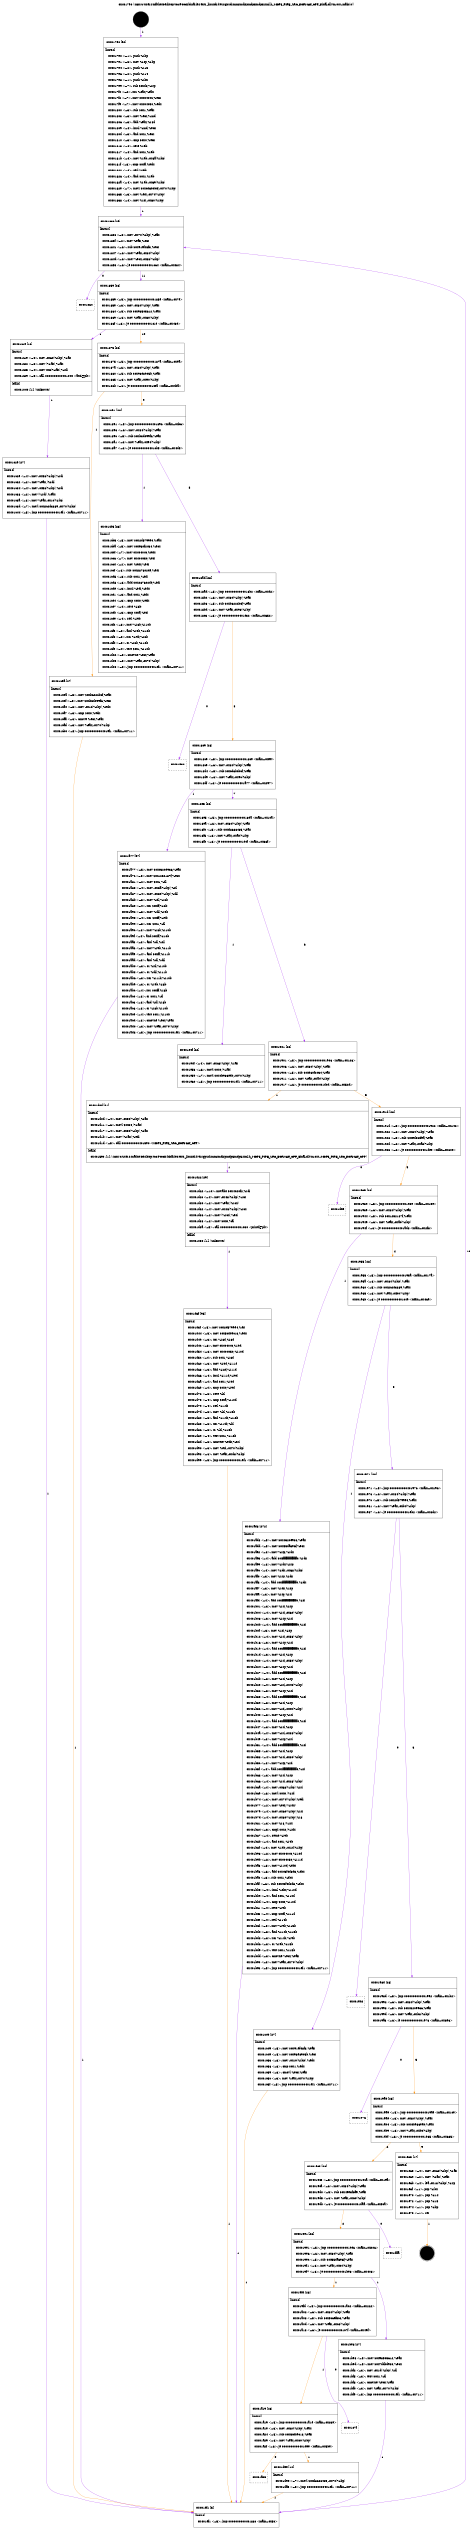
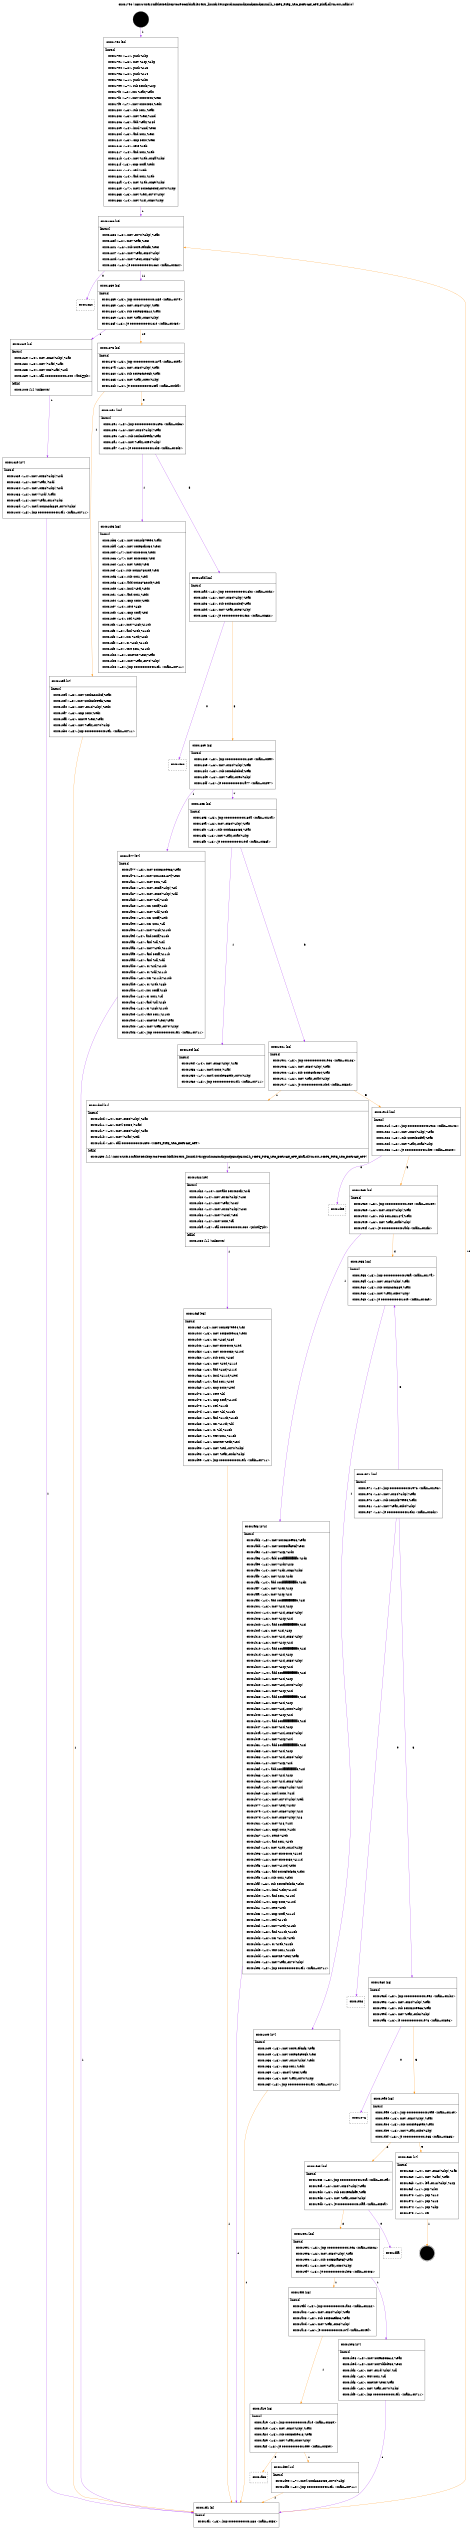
(466, 1343) -> (466, 1343)
(388, 1386) -> (397, 1388)
(350, 2428) -> none
